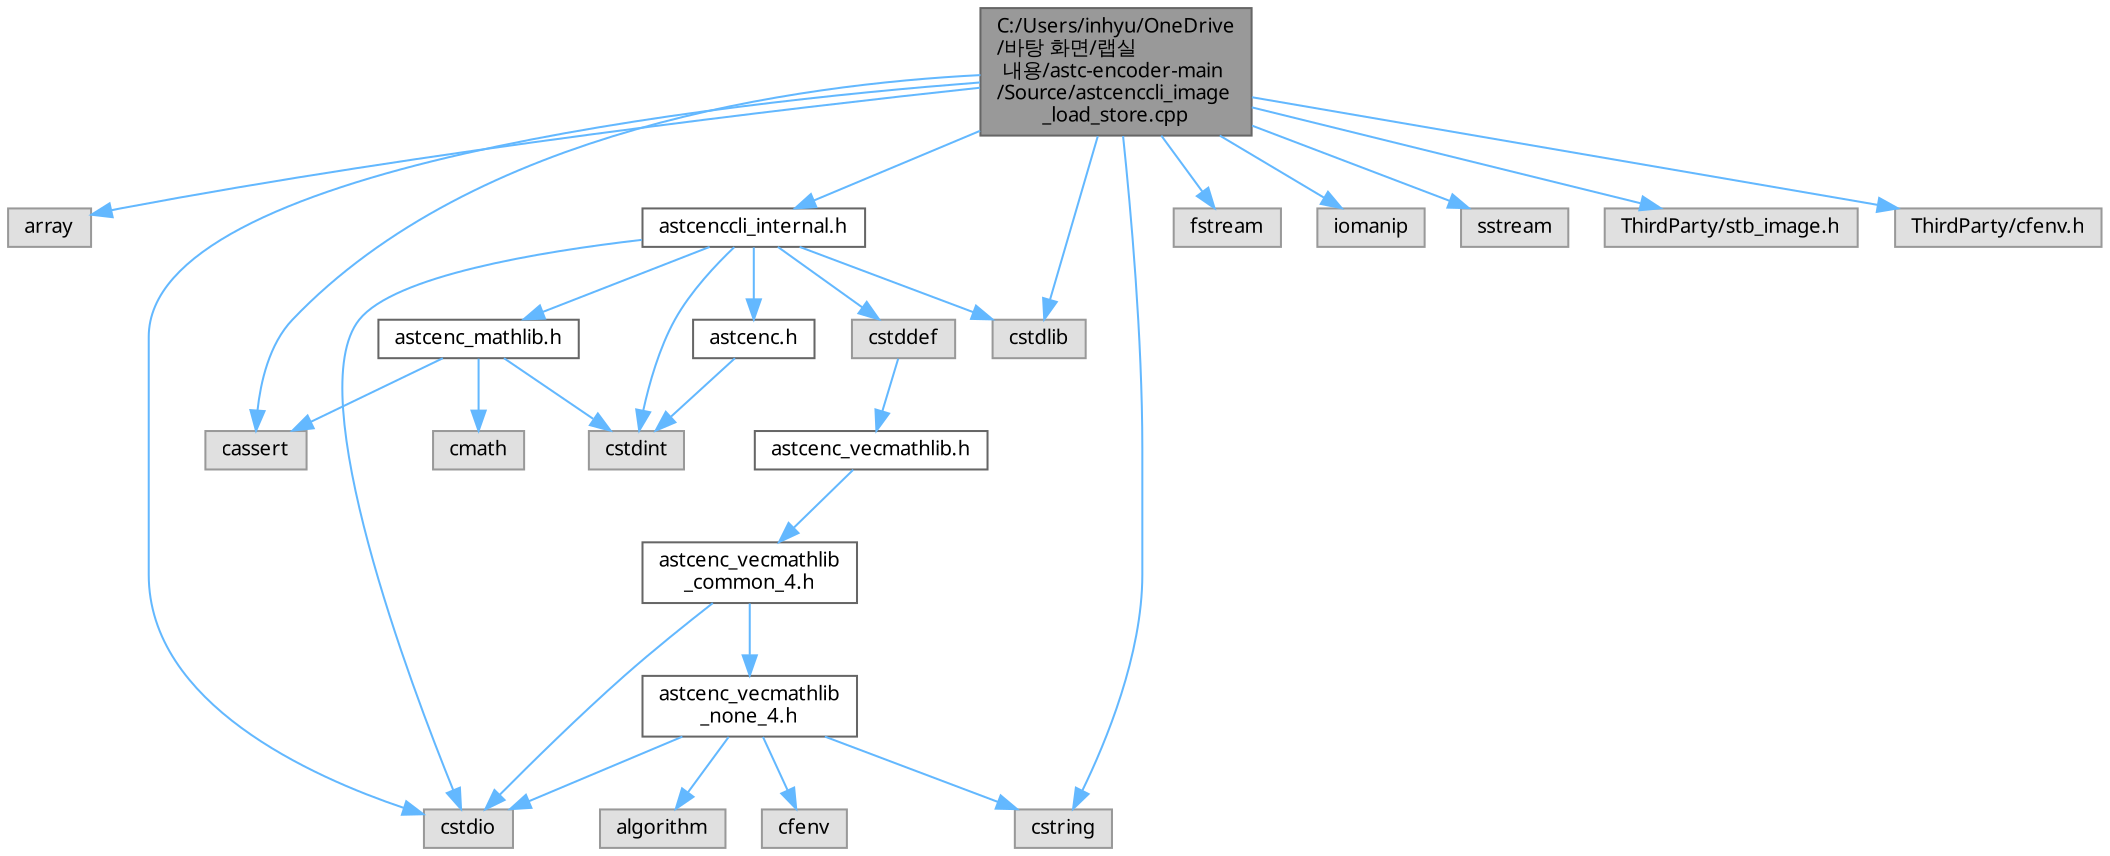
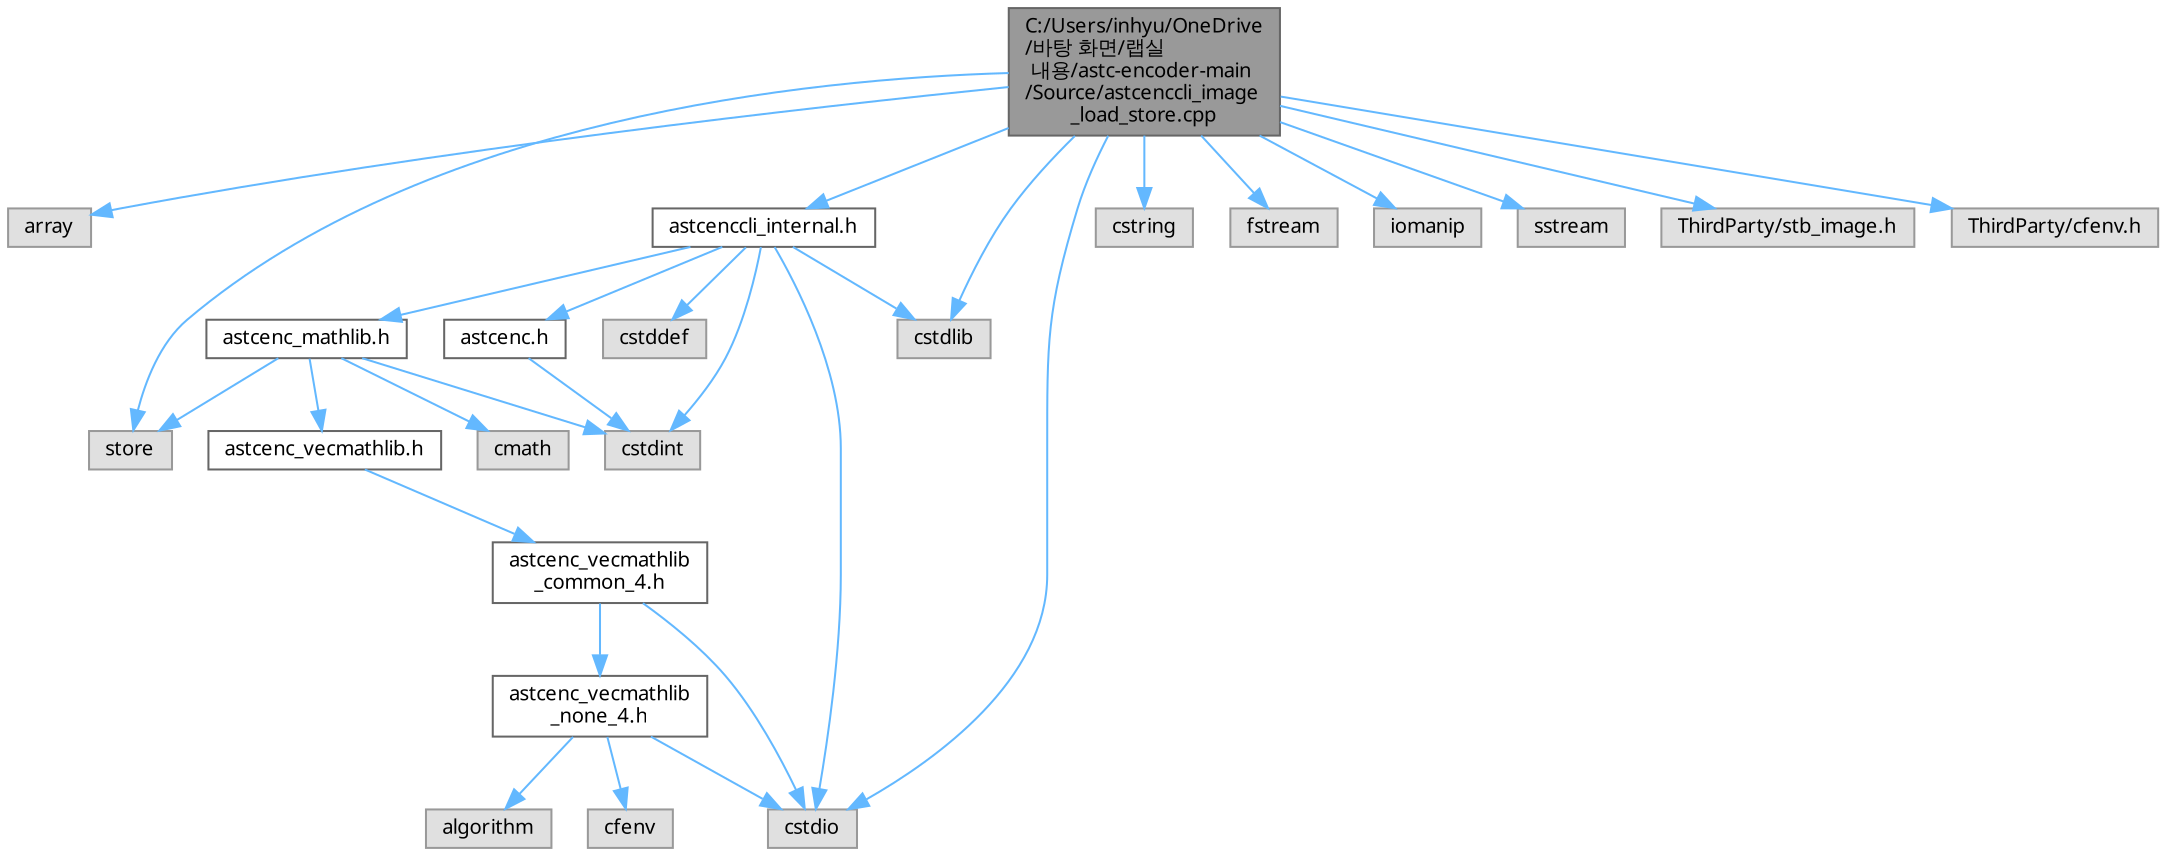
(890, 385) -> (314, 385)
(256, 450) -> (131, 450)
(911, 769) -> none
